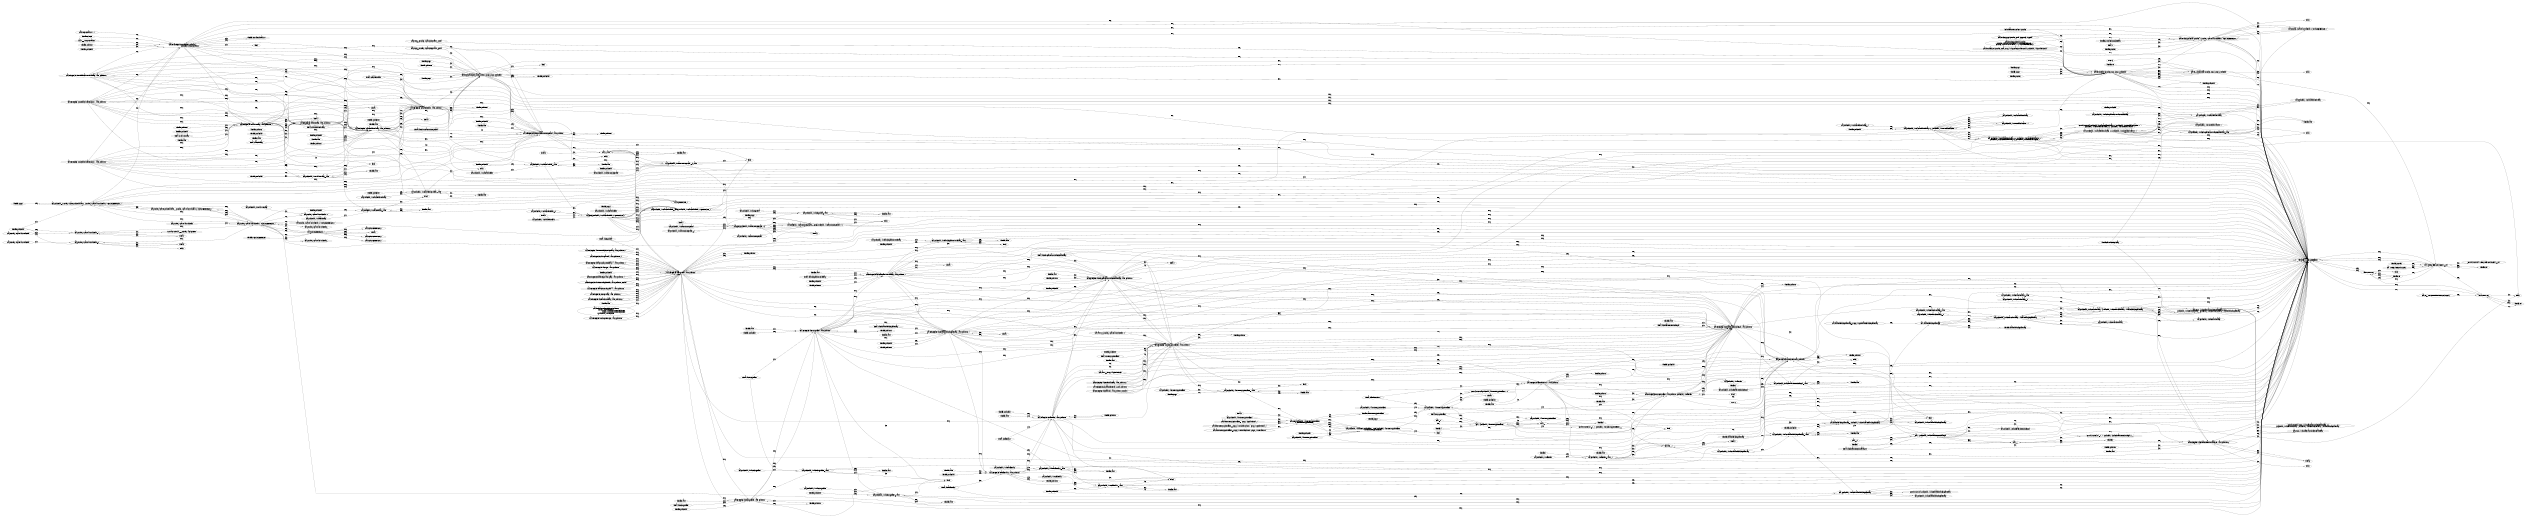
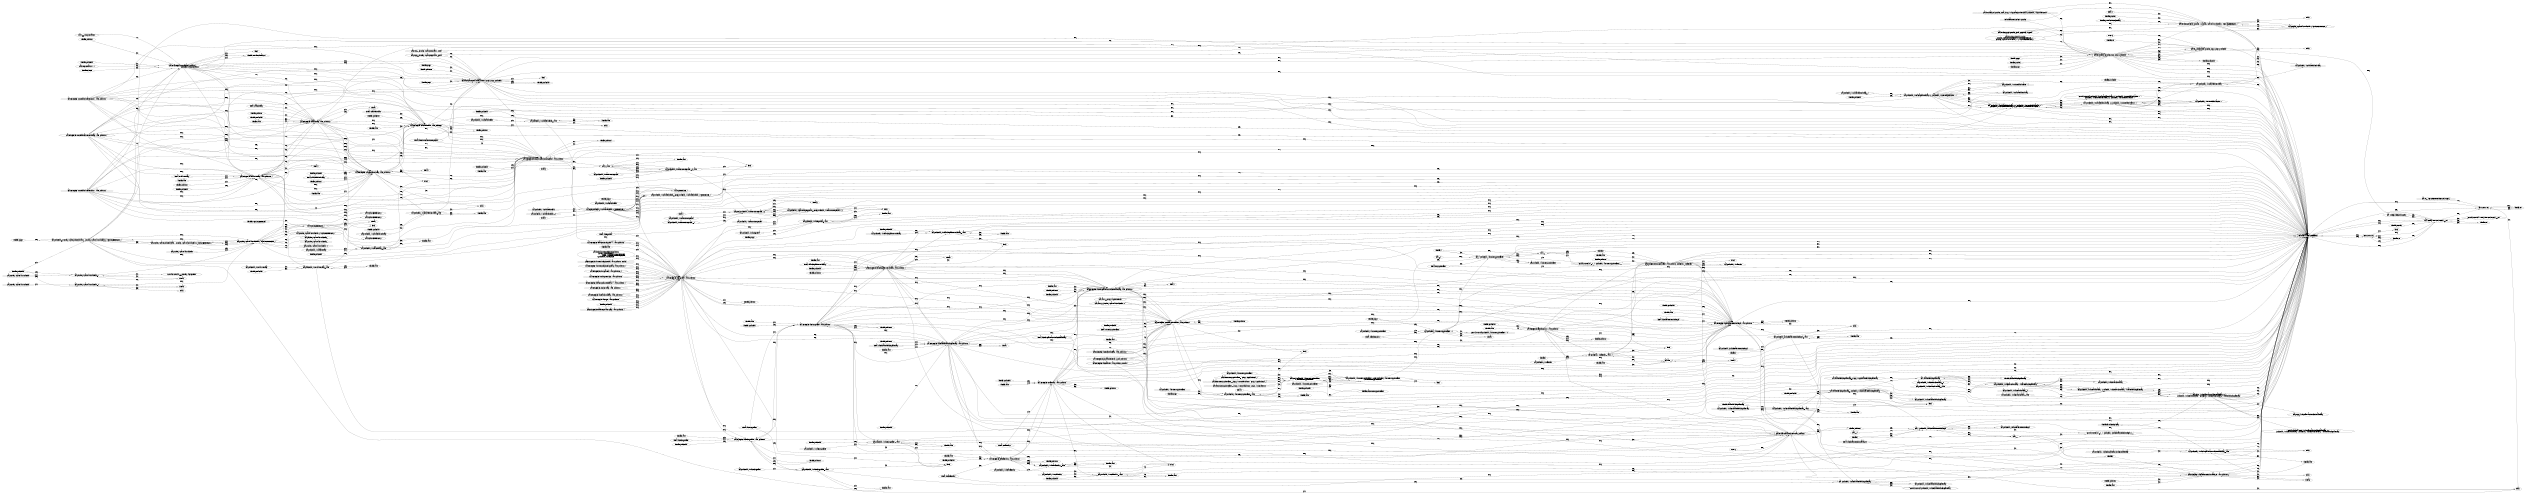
(283, 212) -> (284, 268)
(2209, 320) -> none
